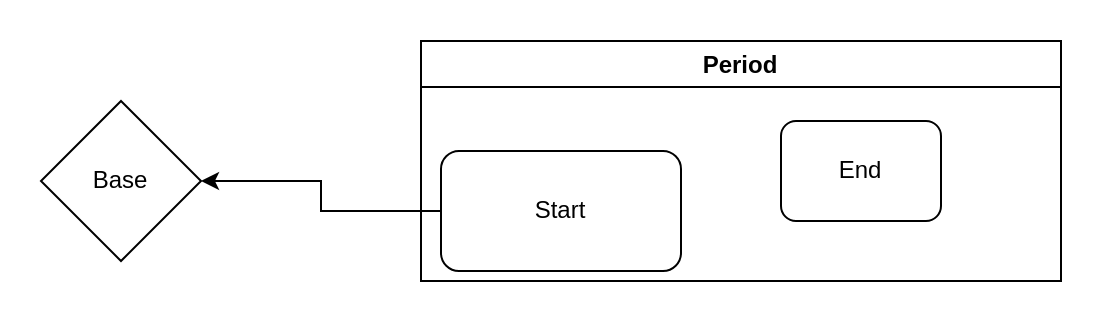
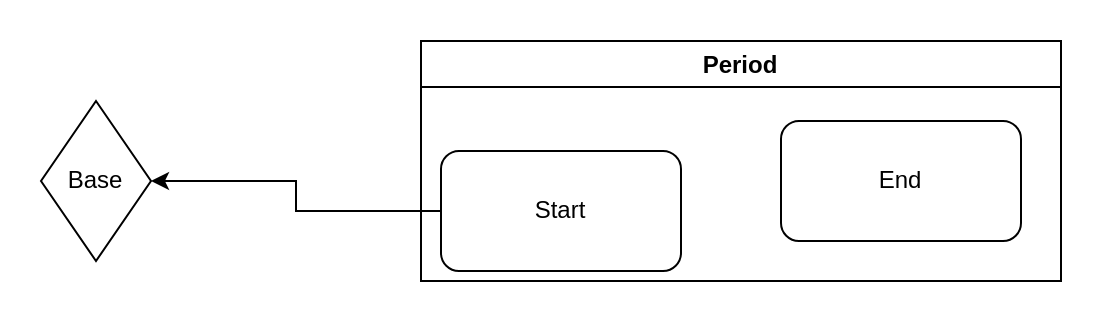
(861, 171) -> (901, 181)
(121, 181) -> (96, 181)
